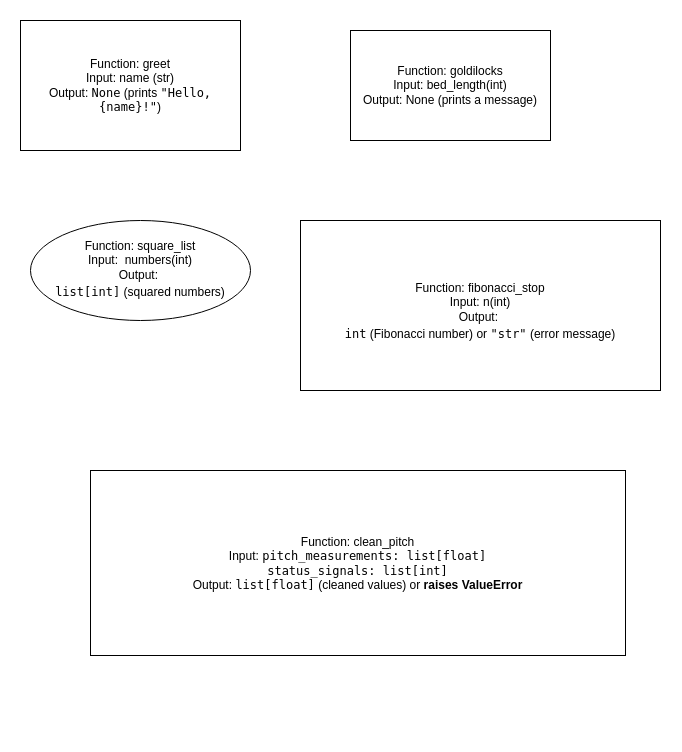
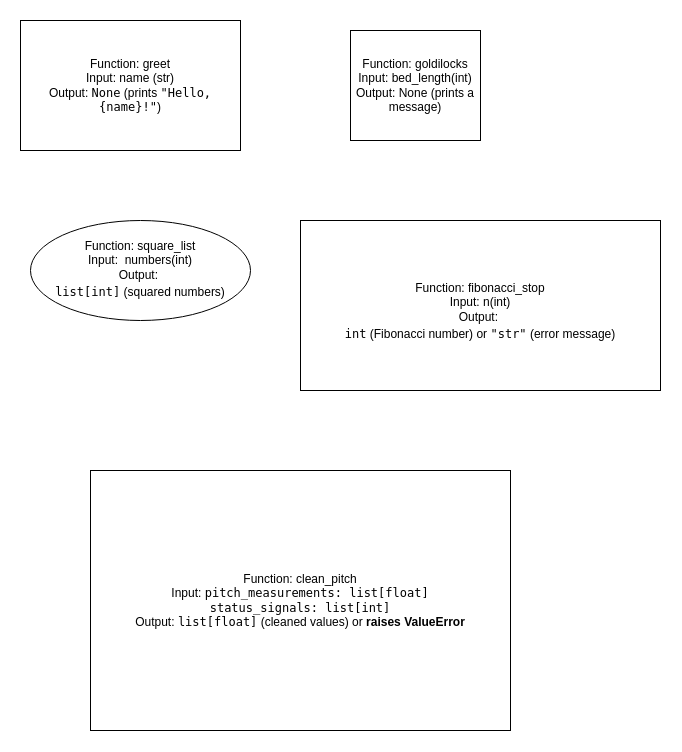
(451, 86) -> (416, 86)
(358, 563) -> (301, 601)
